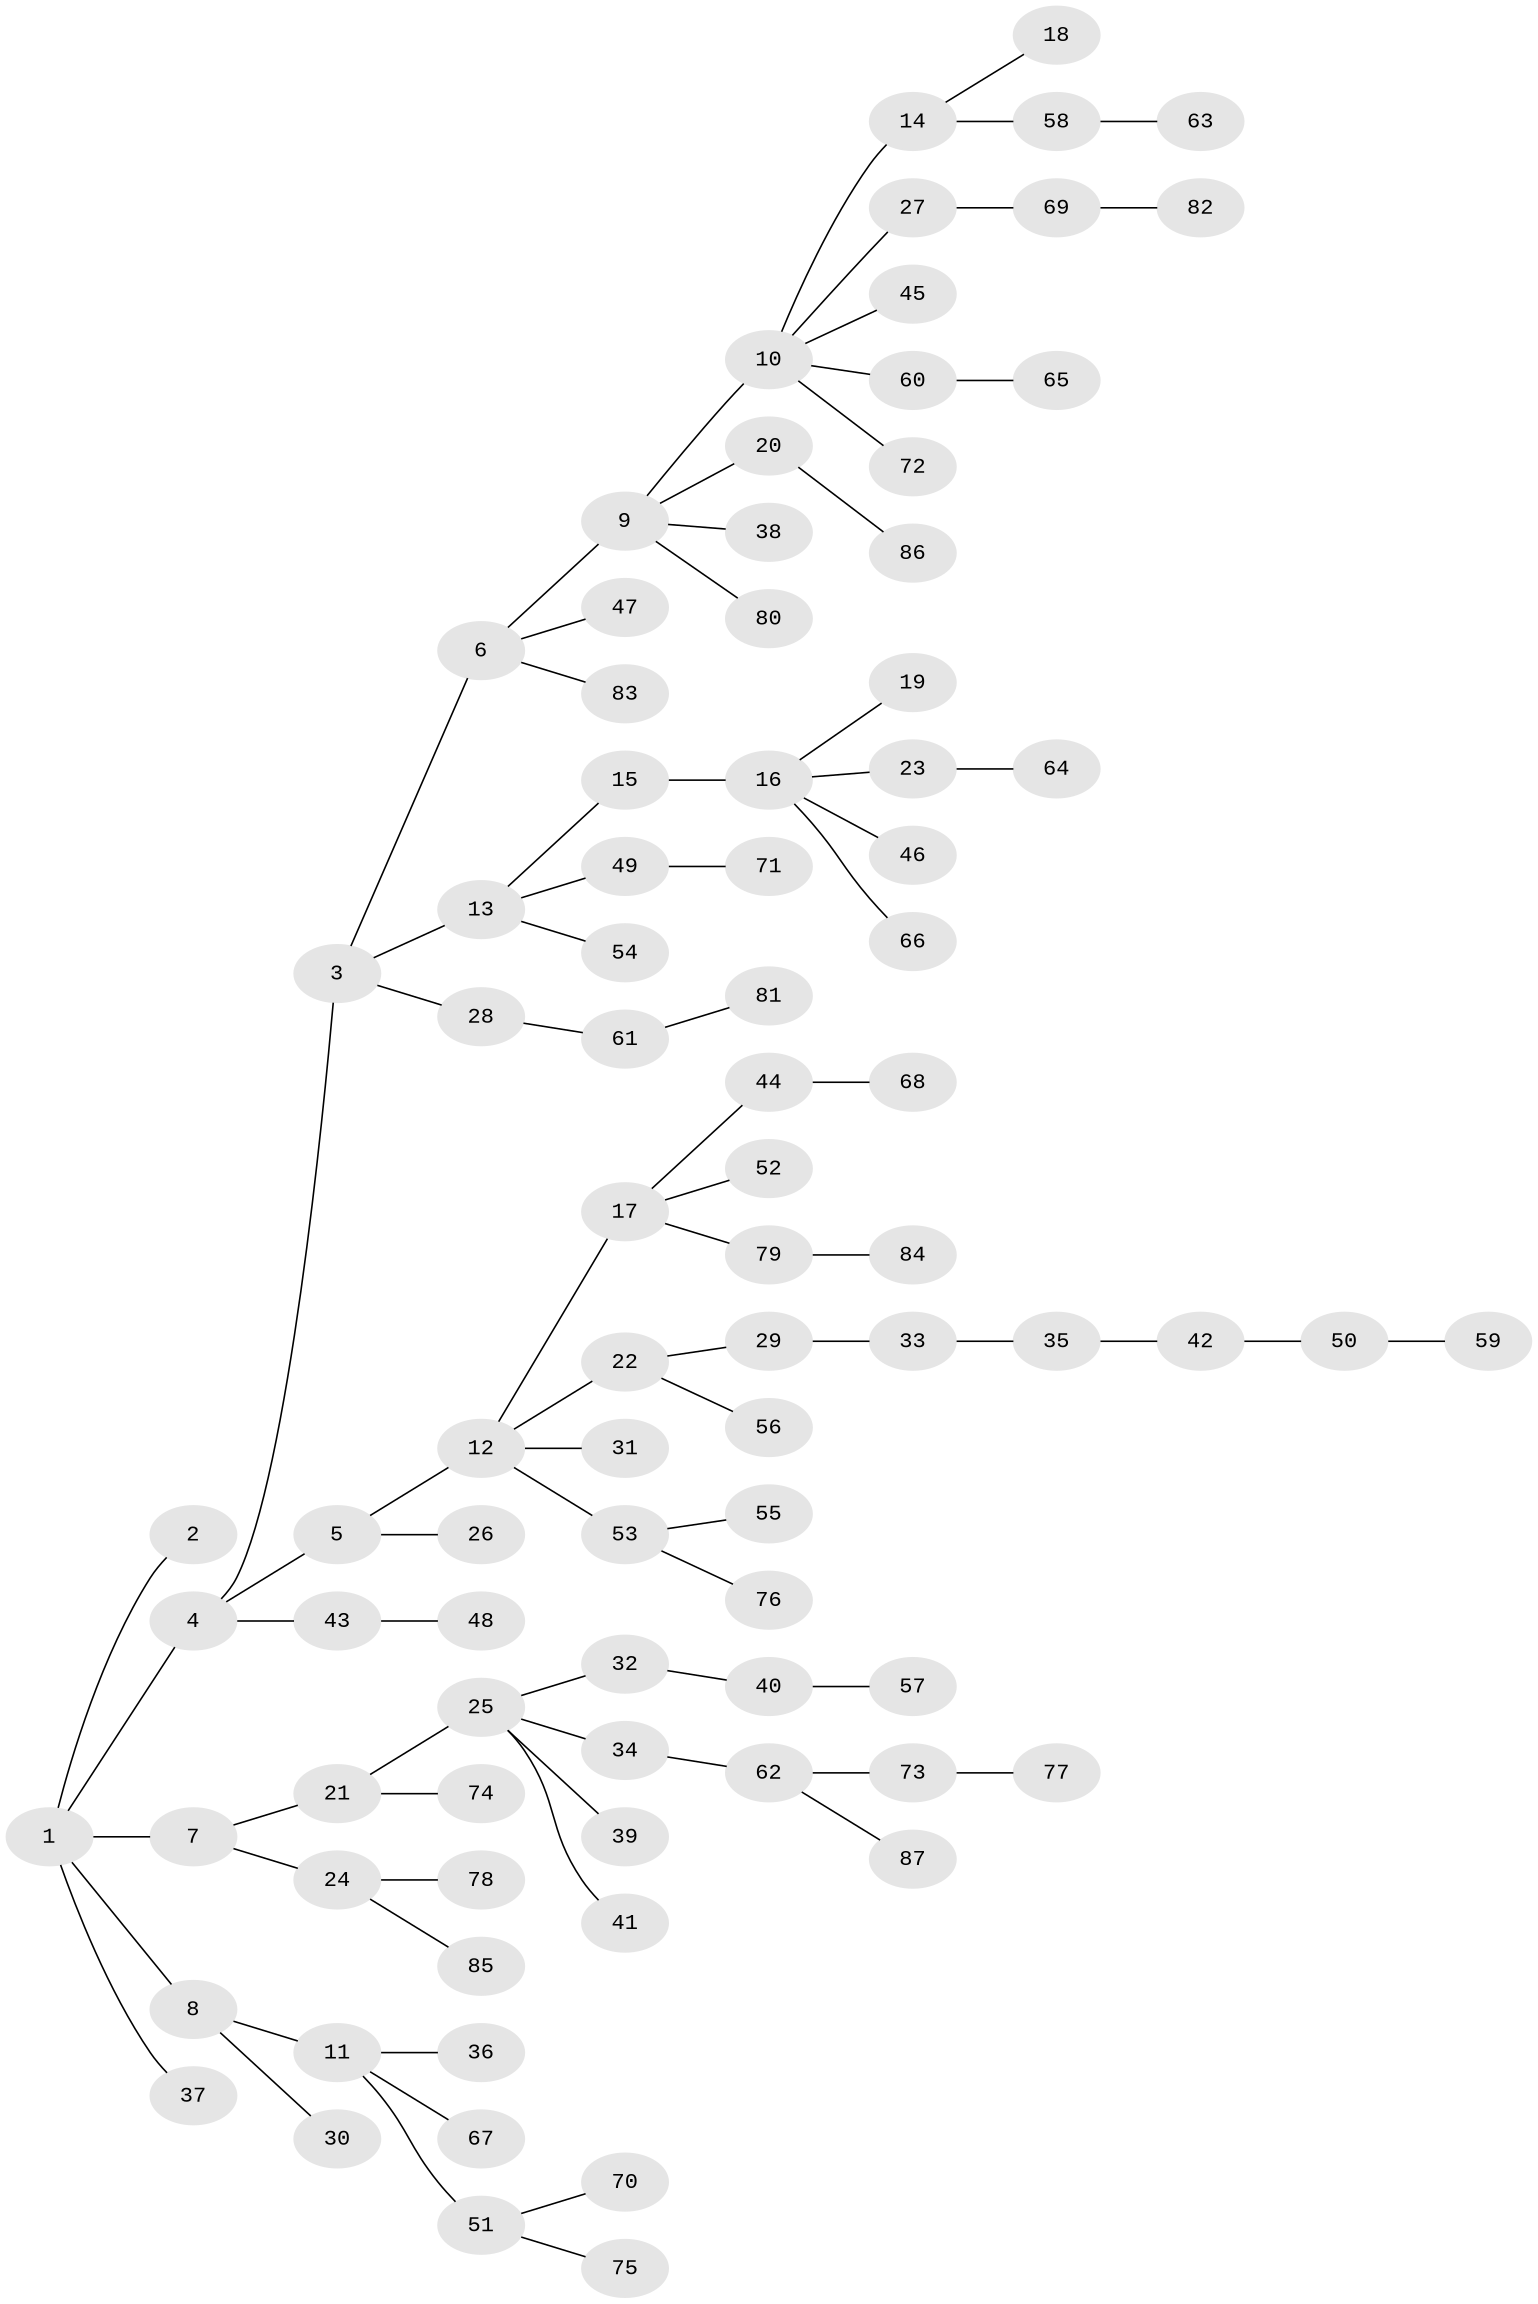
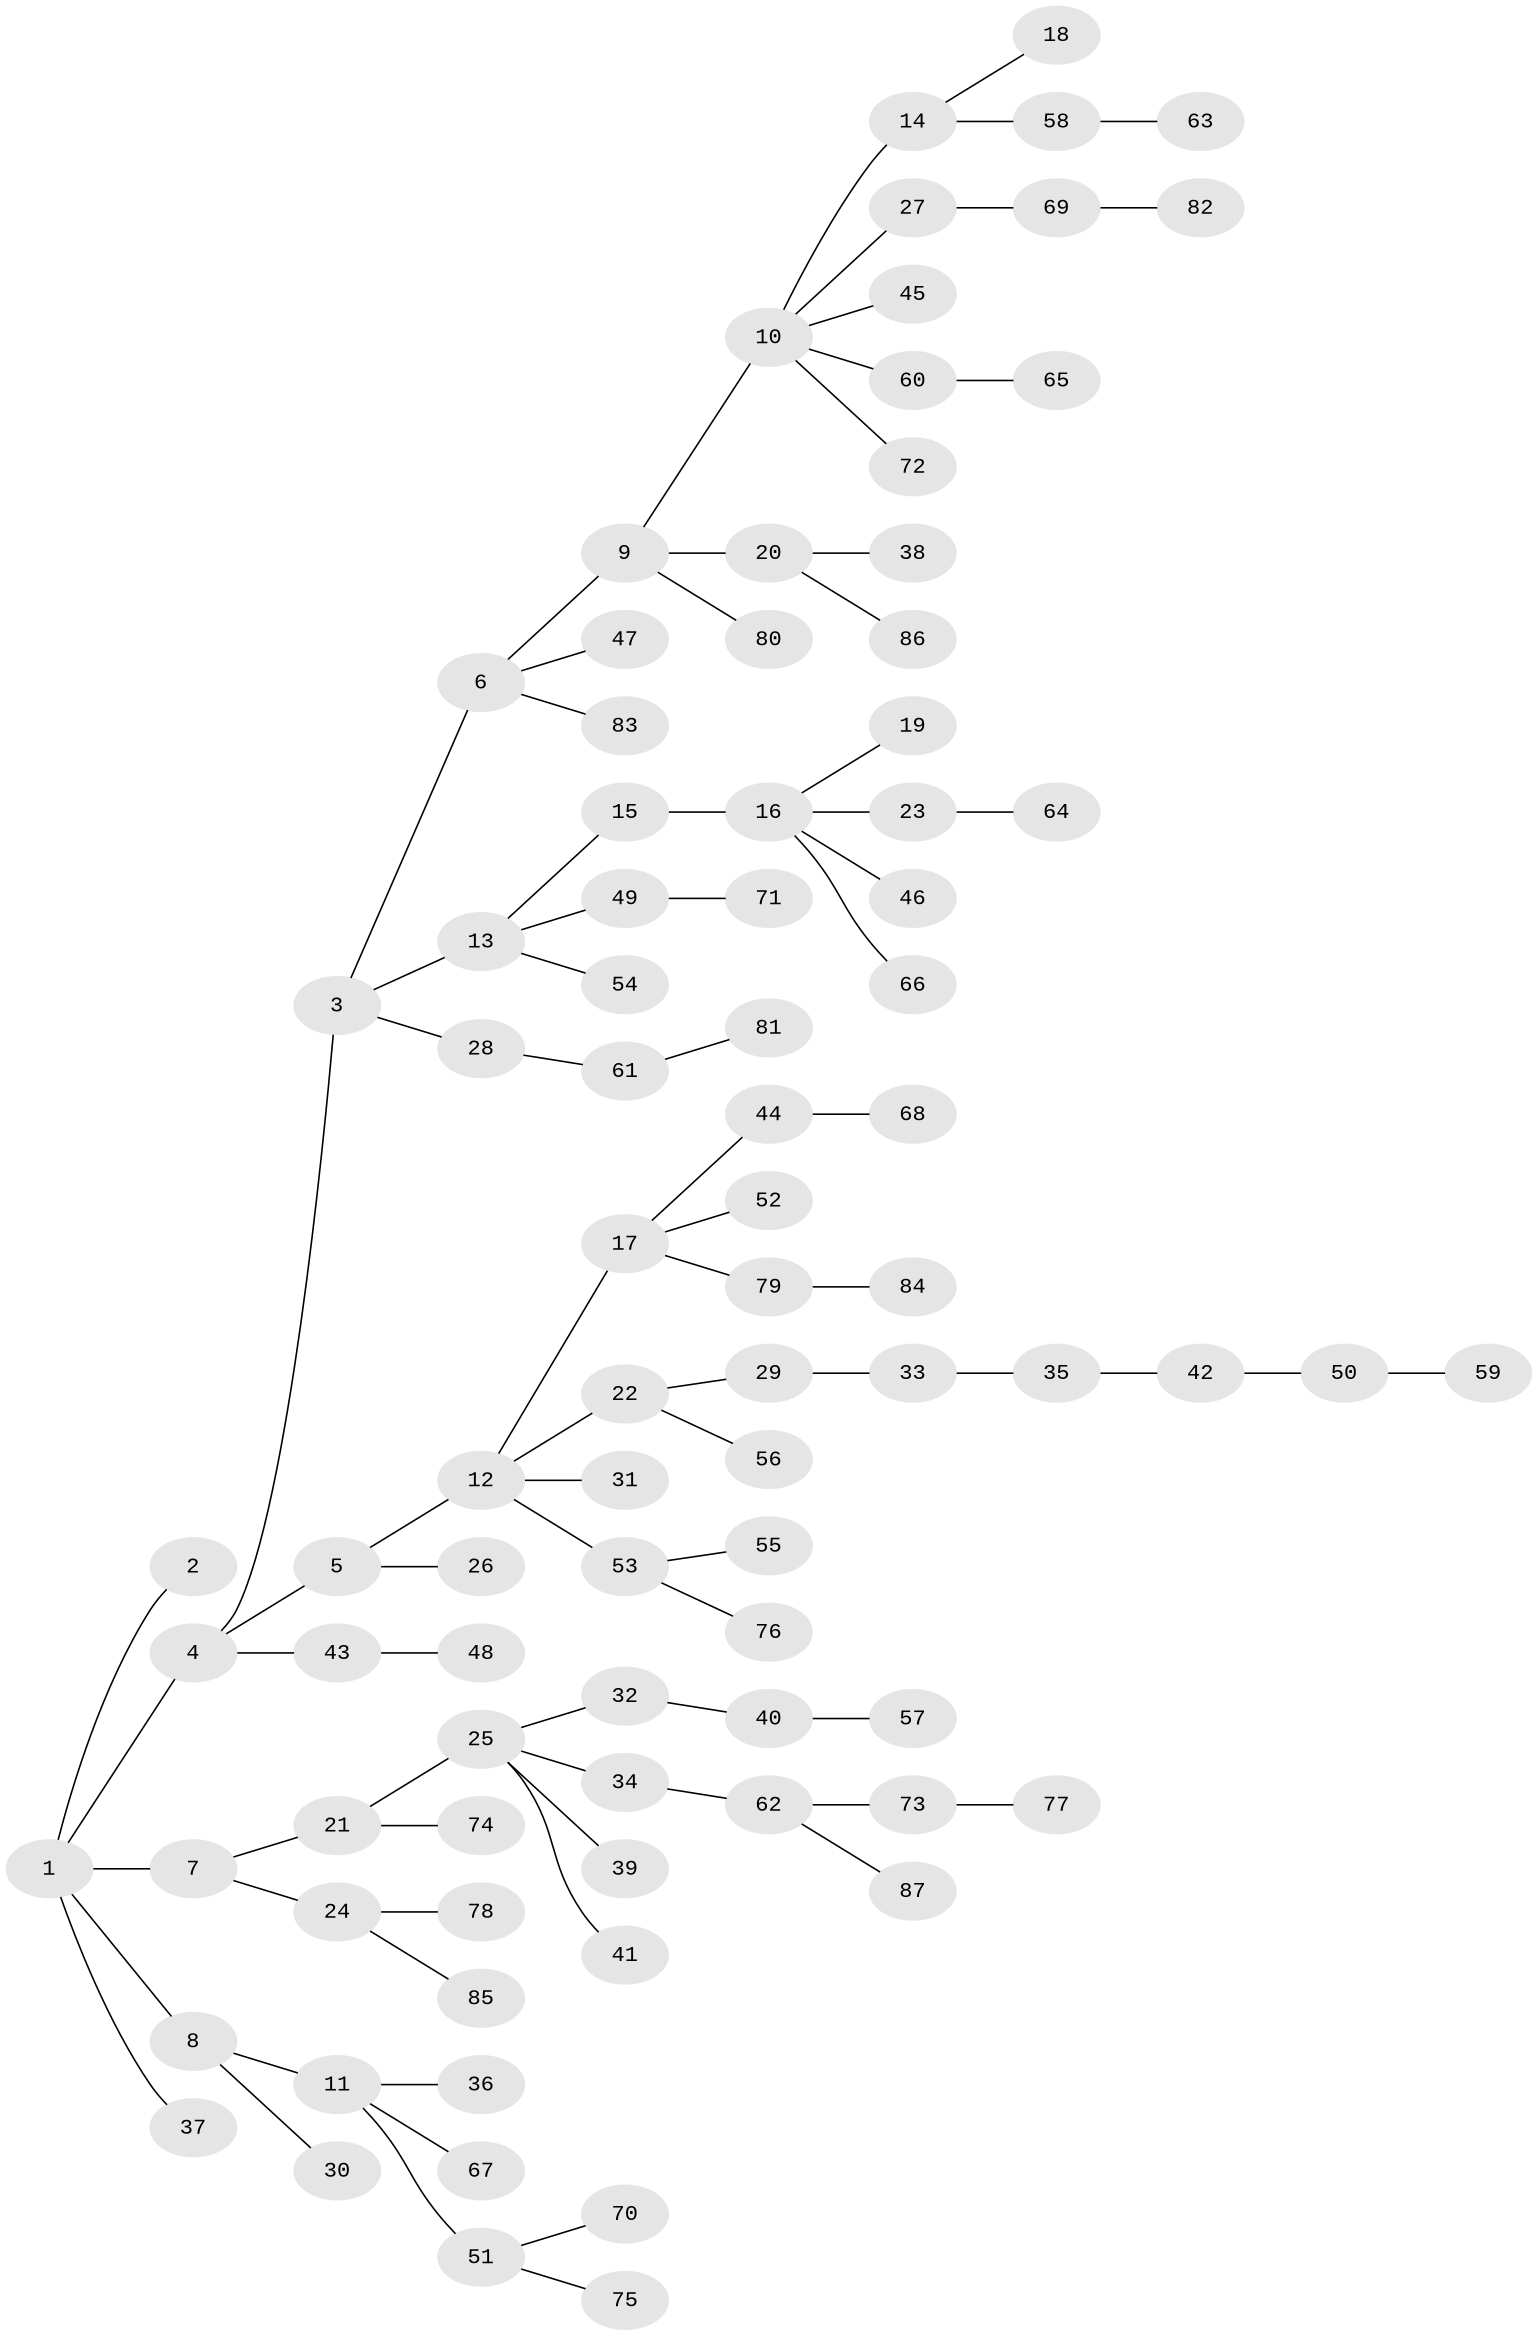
(697, 527) -> (841, 553)
